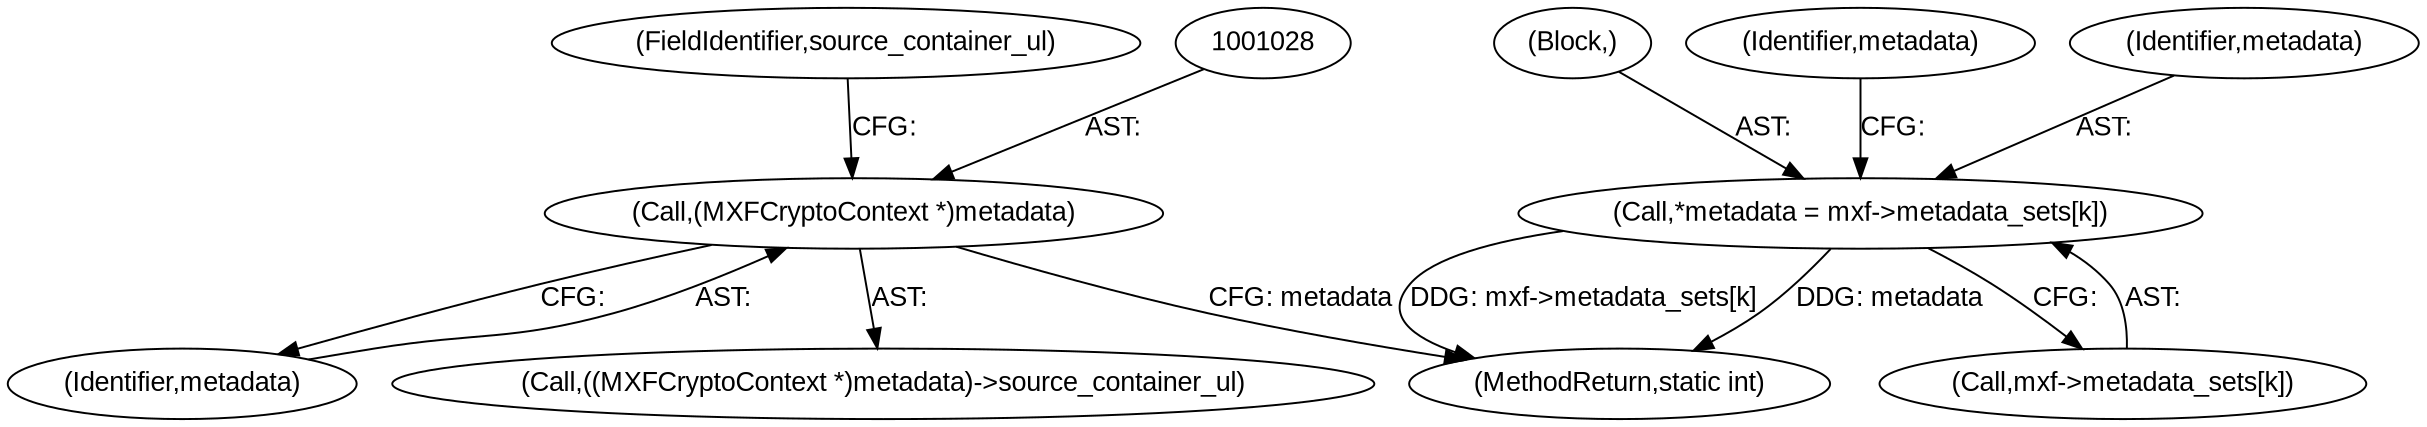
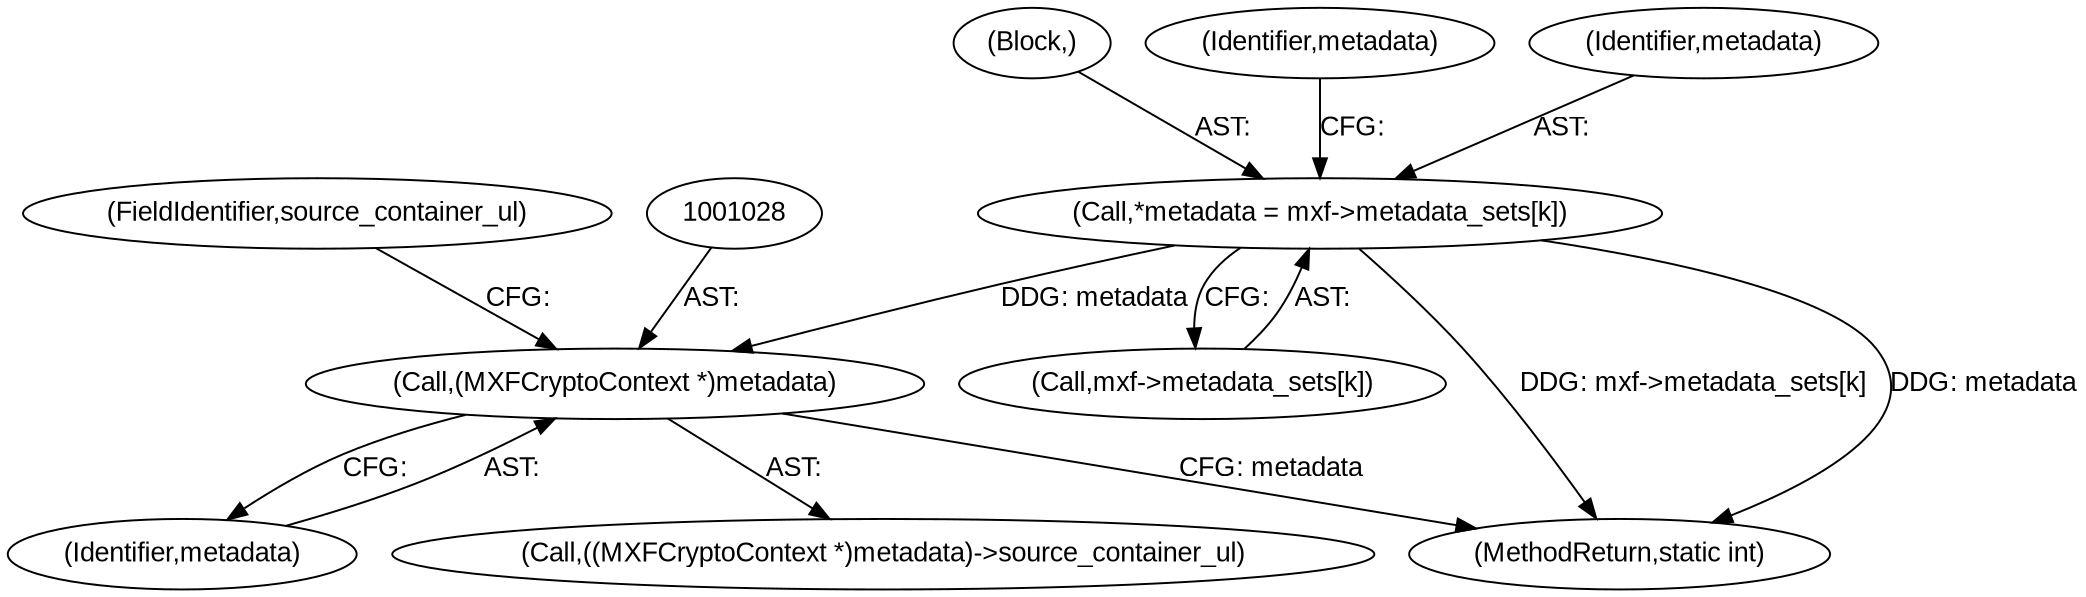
none -> (962, 293)
